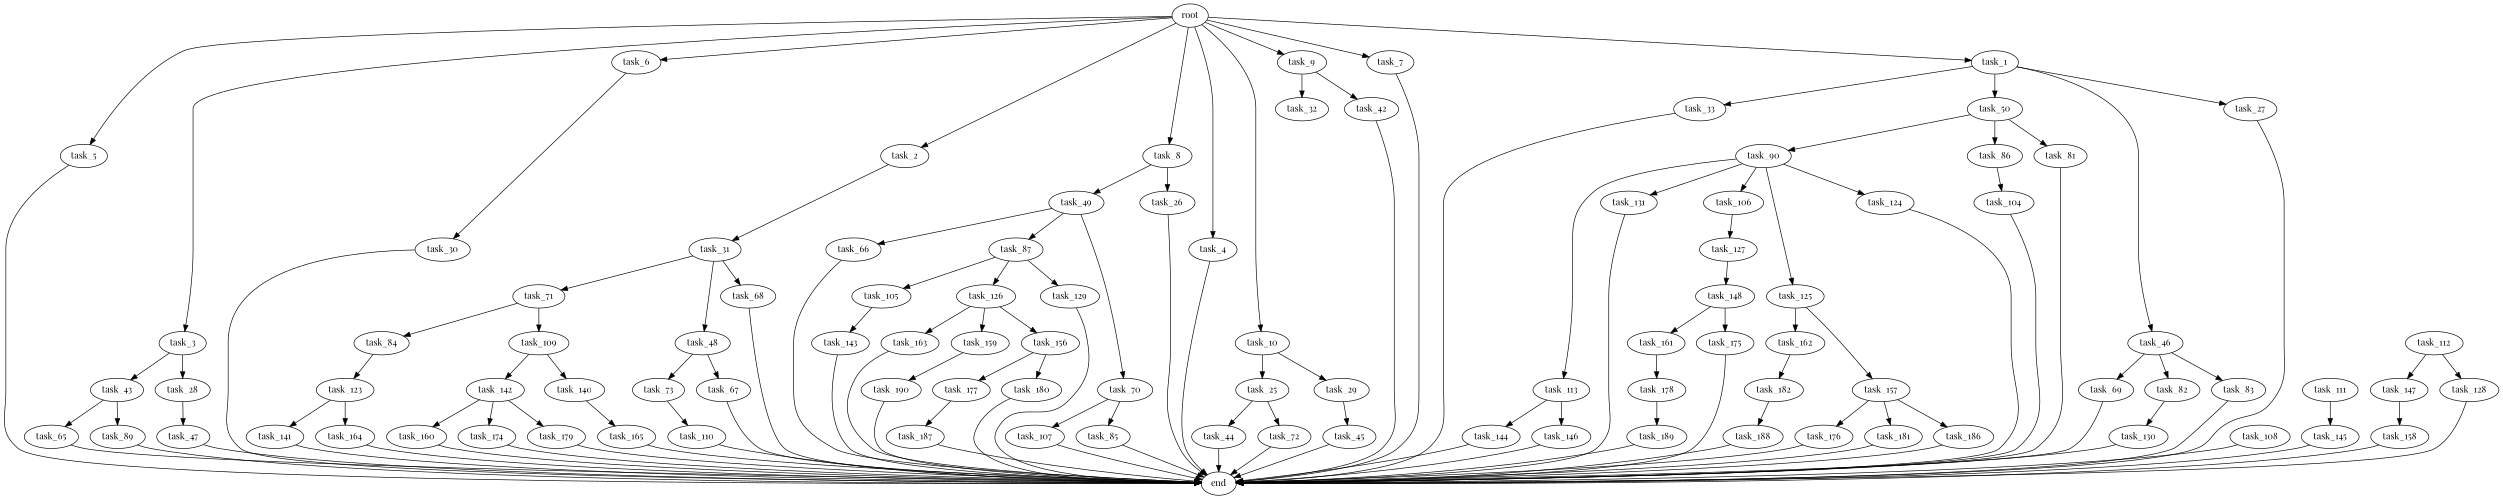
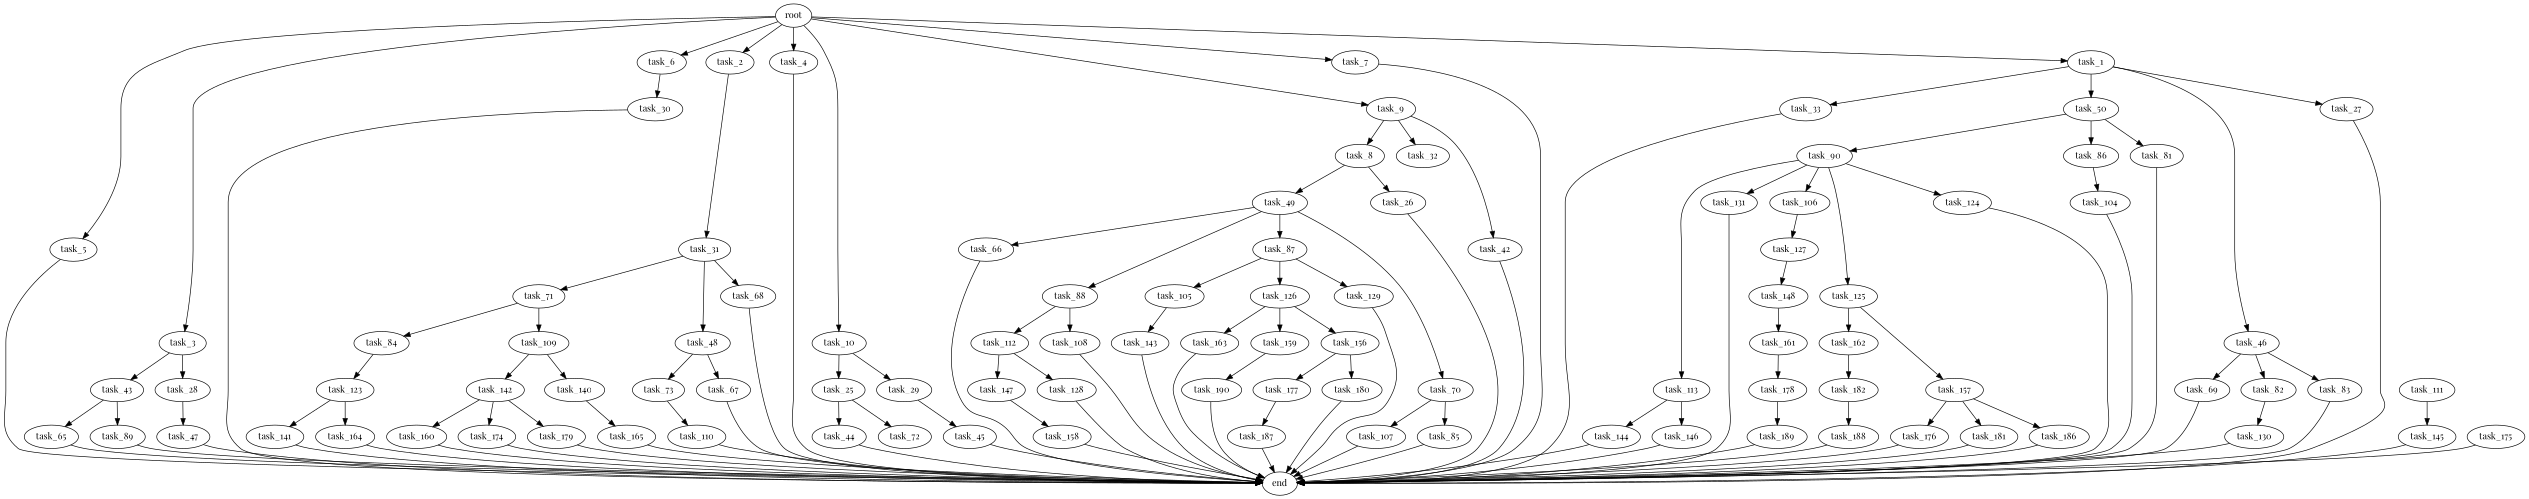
(1179, 83) -> (1377, 130)
none -> (1070, 296)
(1725, 317) -> none
(1253, 459) -> none
